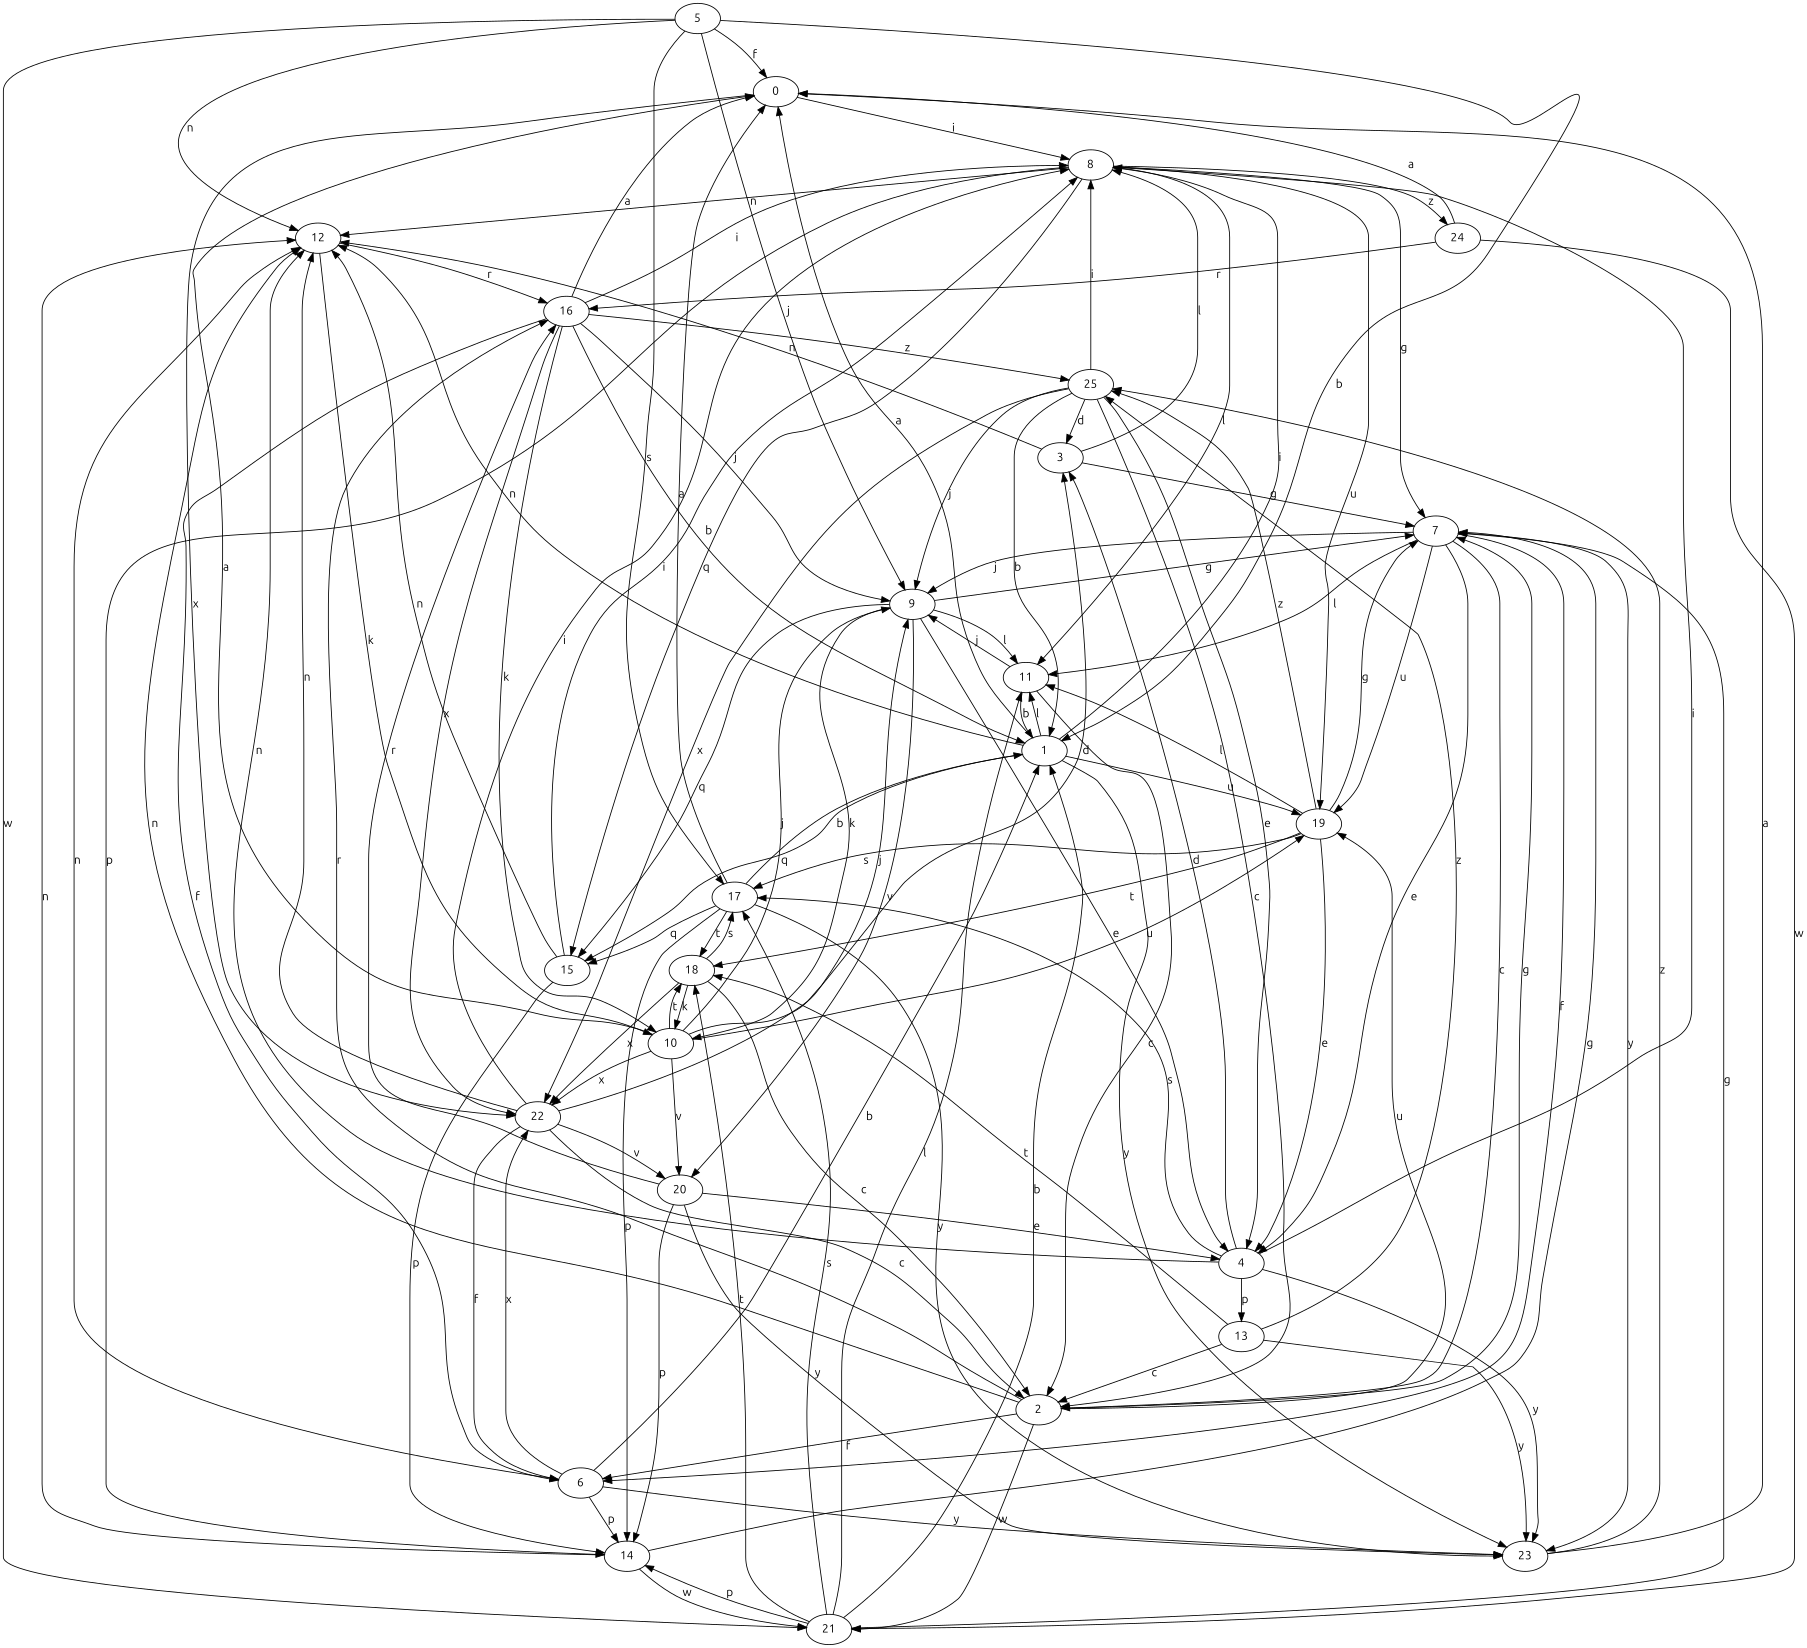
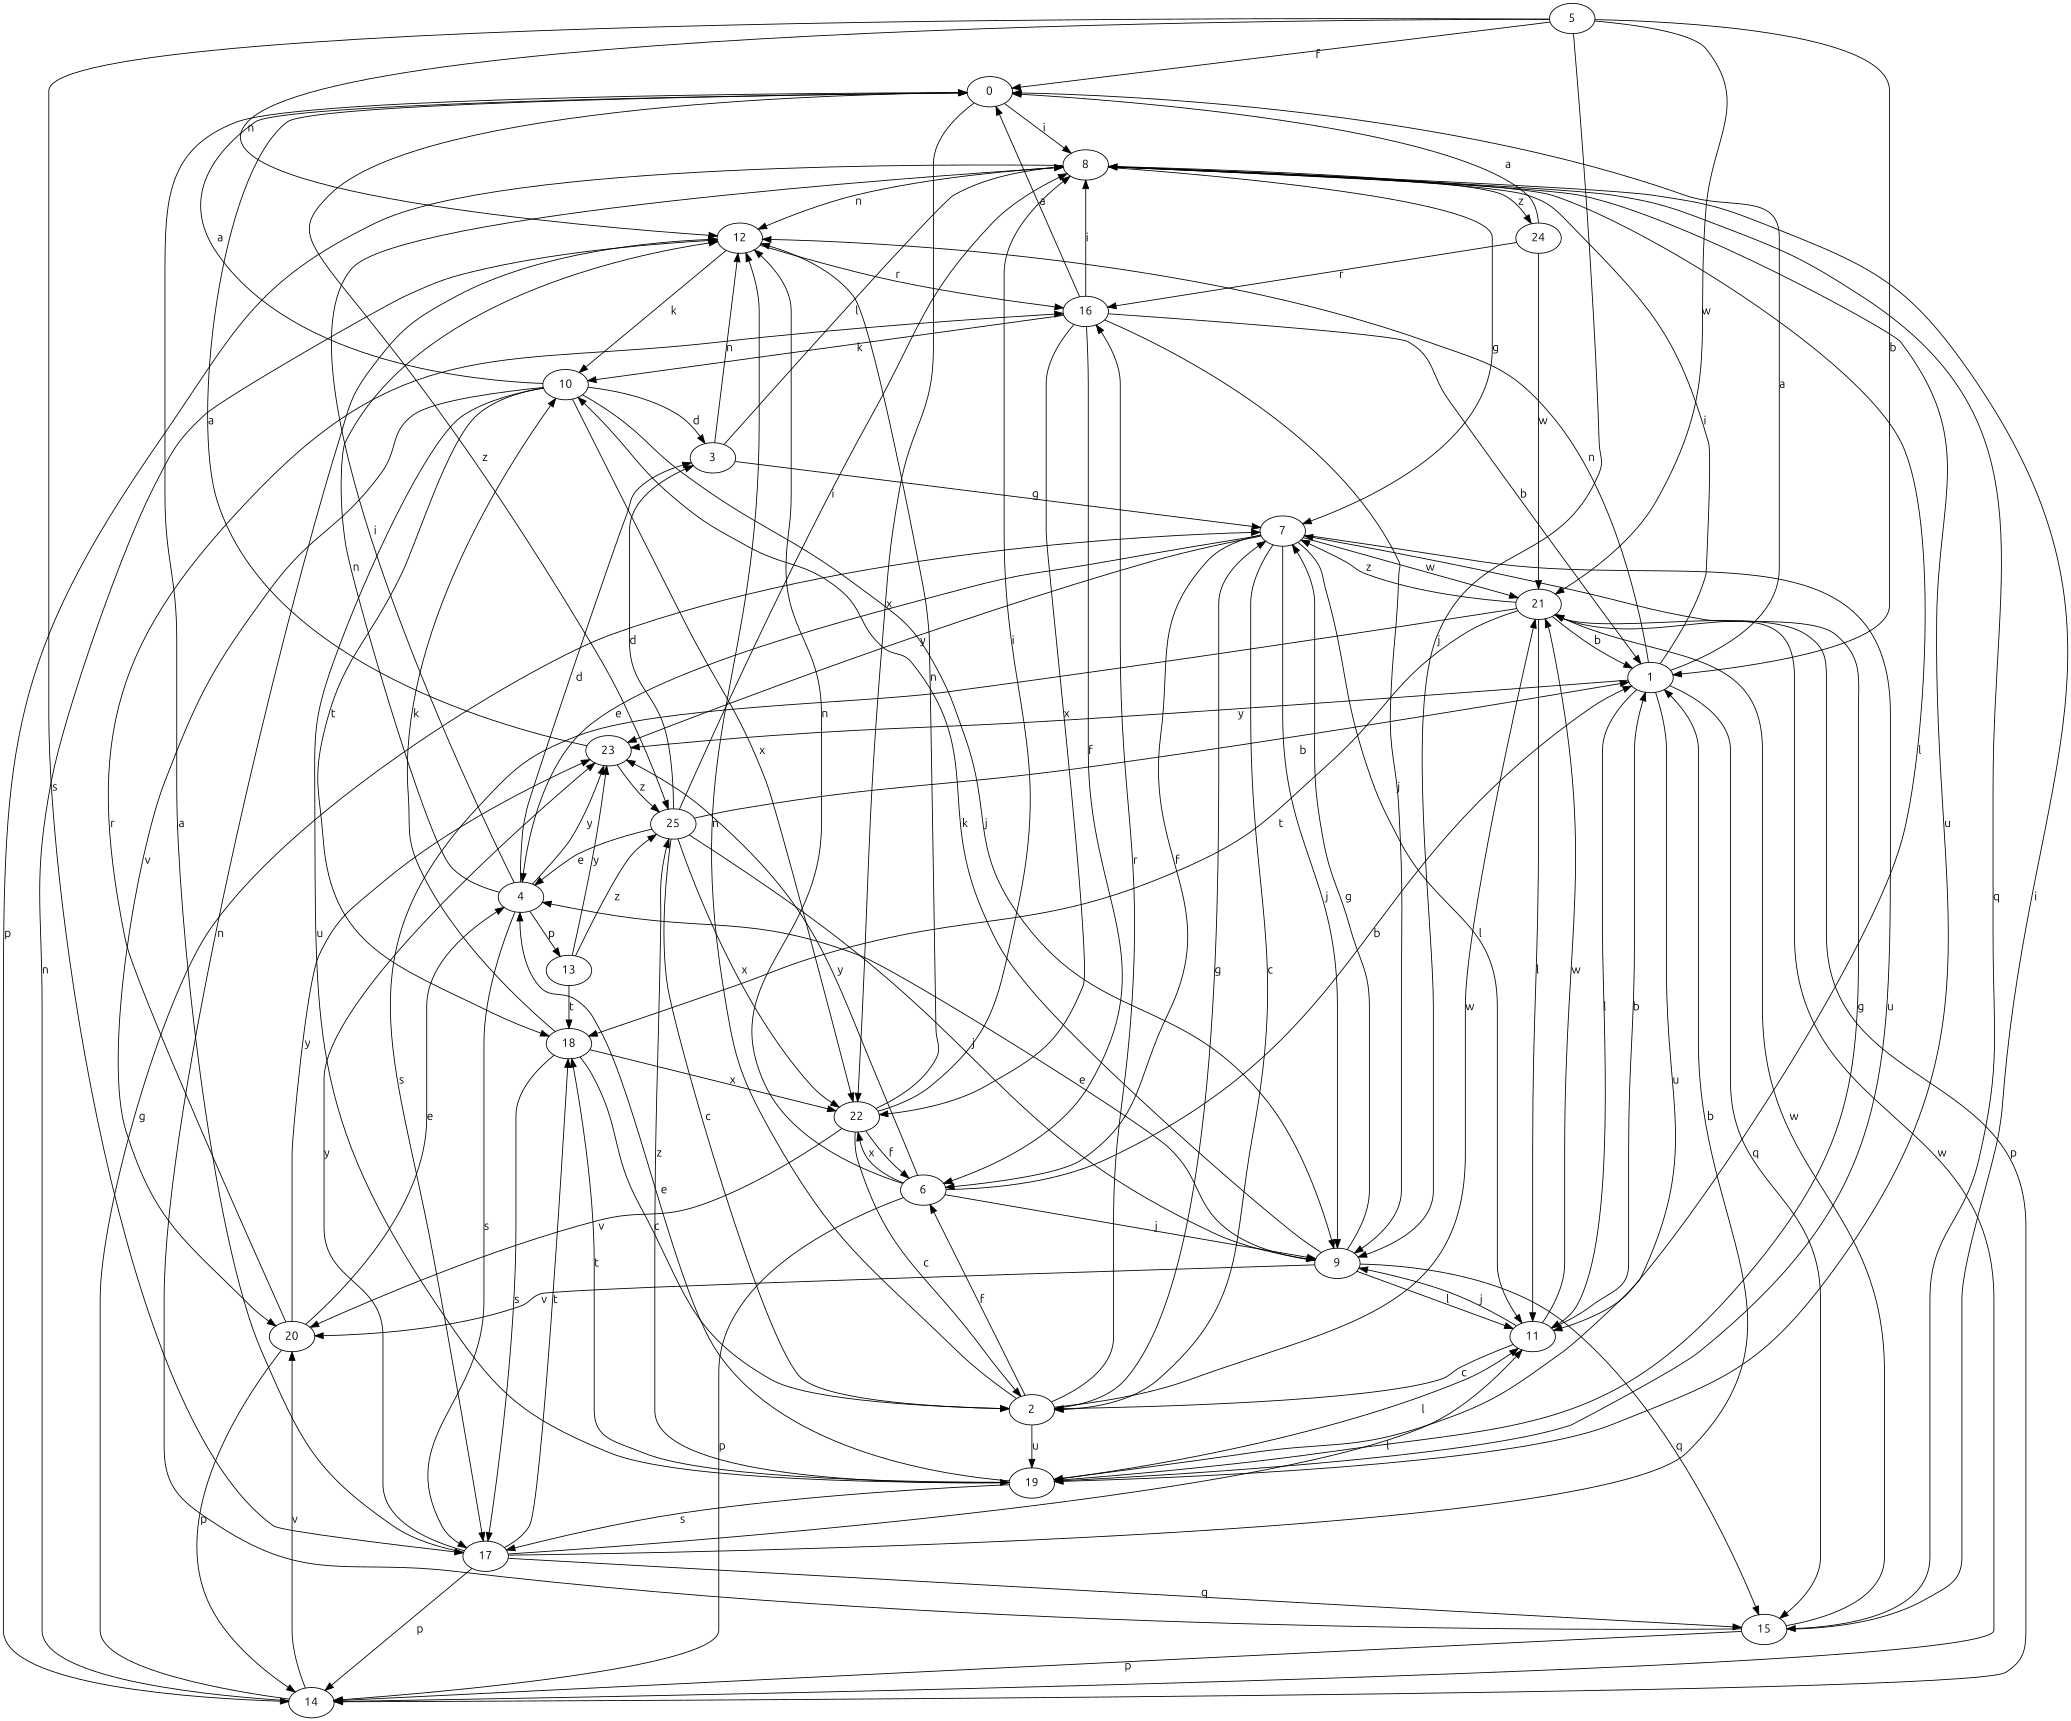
(825, 342) -> (312, 221)
none -> (1407, 567)
(857, 922) -> (1126, 1226)
none -> (1571, 976)
(1728, 1080) -> (1369, 568)
none -> (1778, 1099)
(1144, 1372) -> none
none -> (1028, 1506)
none -> (292, 1525)
